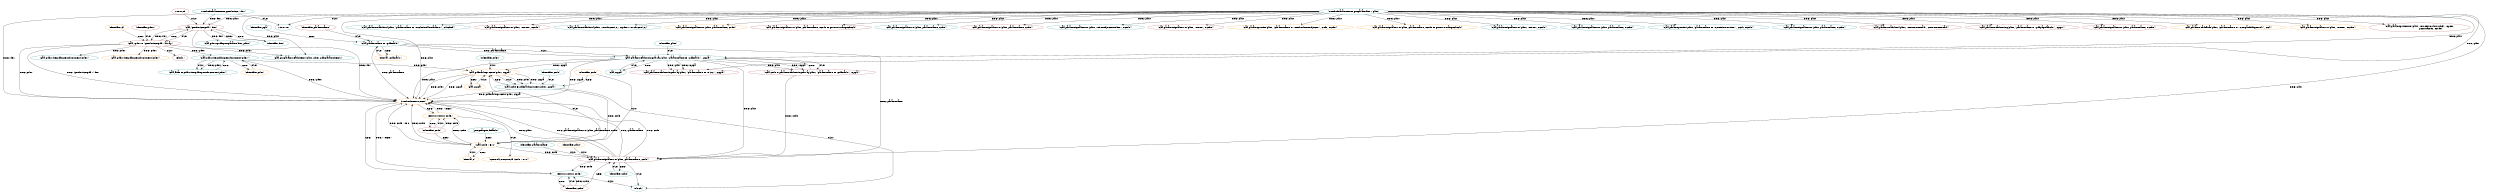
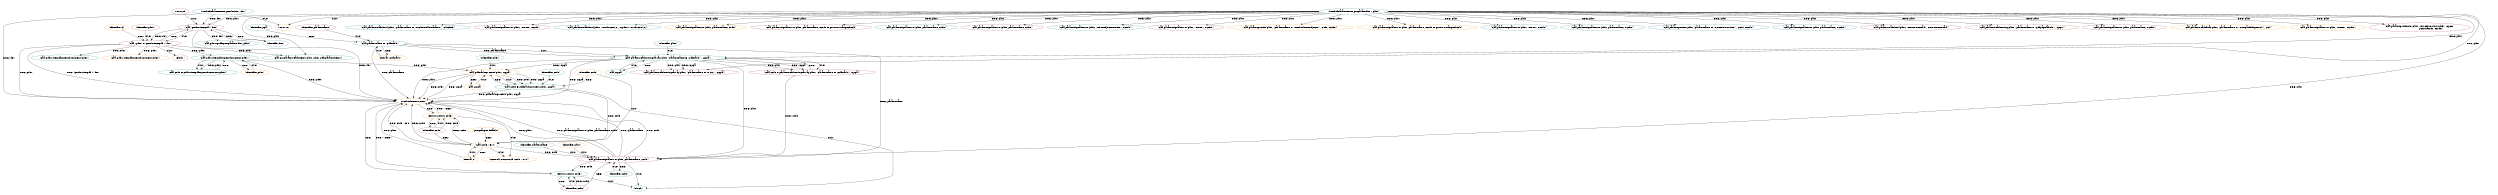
(650, 15) -> (404, 140)
(284, 27) -> (284, 27)
(150, 43) -> (150, 43)
(198, 72) -> (198, 72)
(592, 120) -> (496, 152)
(486, 130) -> (486, 130)
